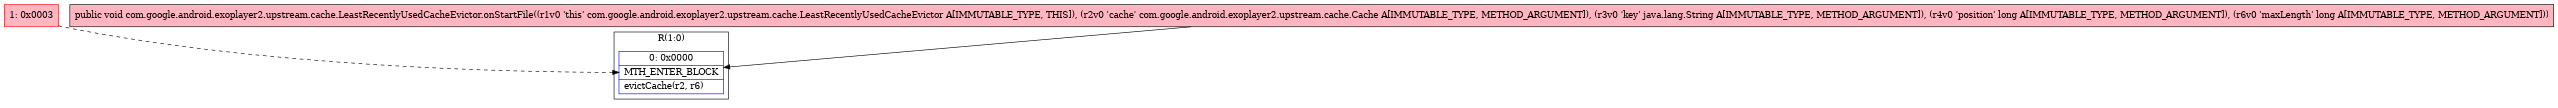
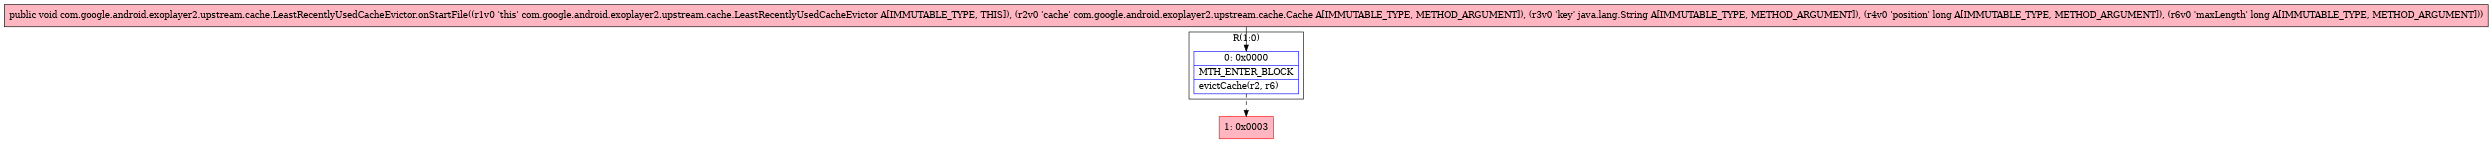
(334, 62) -> (1246, 103)
